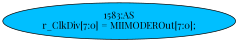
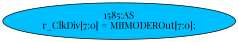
(119, 21) -> (119, 21)
